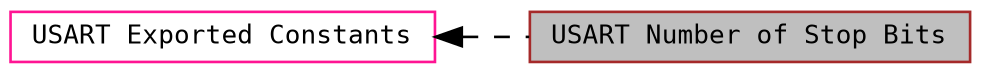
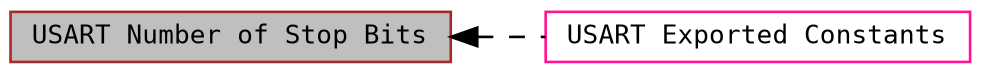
(496, 37) -> (512, 37)
